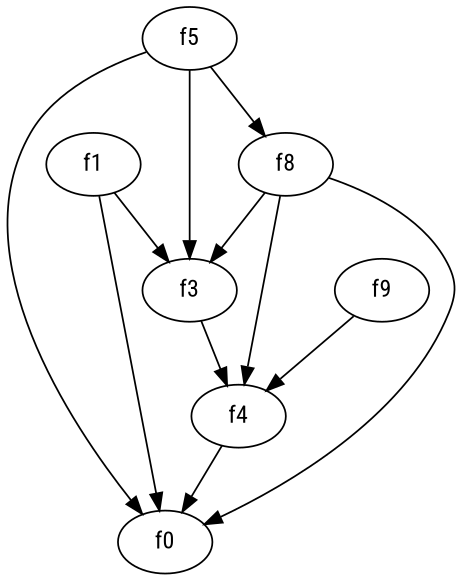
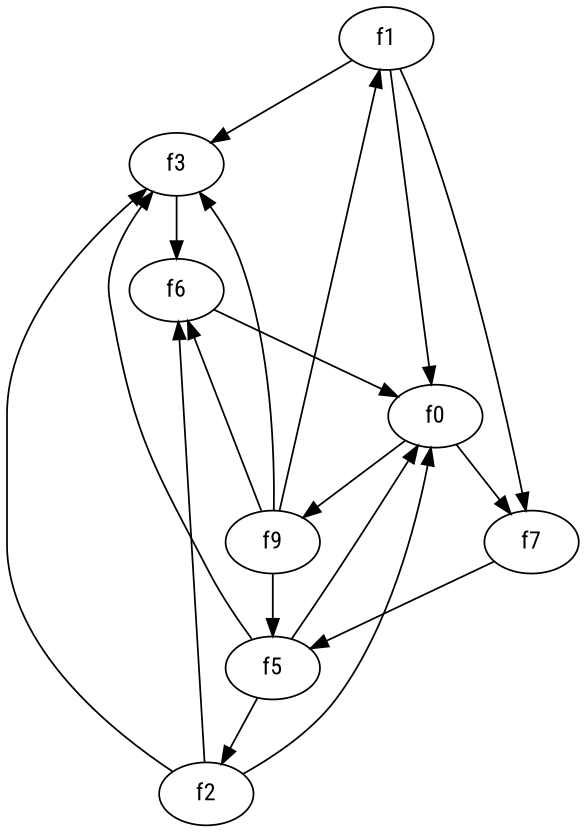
(286, 164) -> (206, 794)
none -> (328, 299)
none -> (263, 354)
(239, 416) -> (177, 290)
none -> (361, 474)
none -> (532, 542)
none -> (273, 596)
